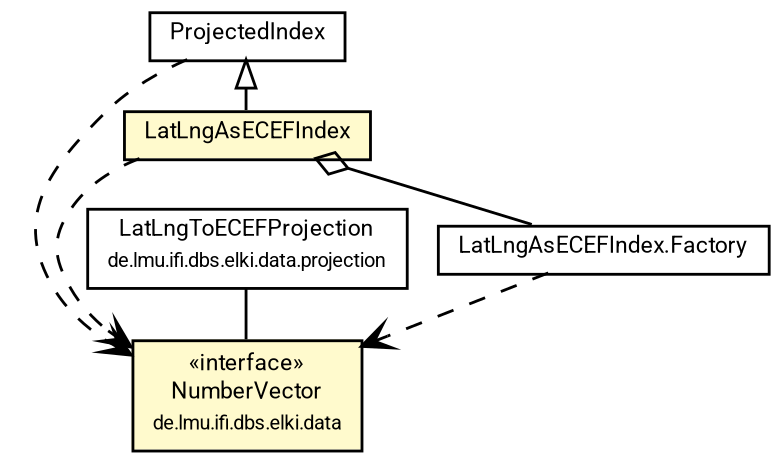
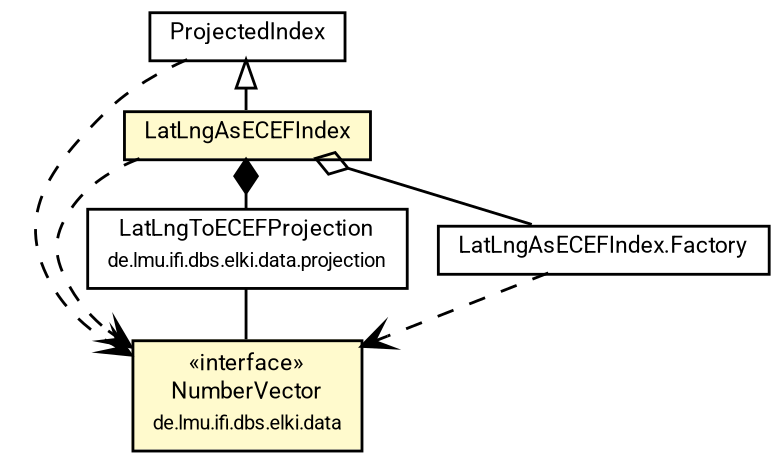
none -> (246, 201)
